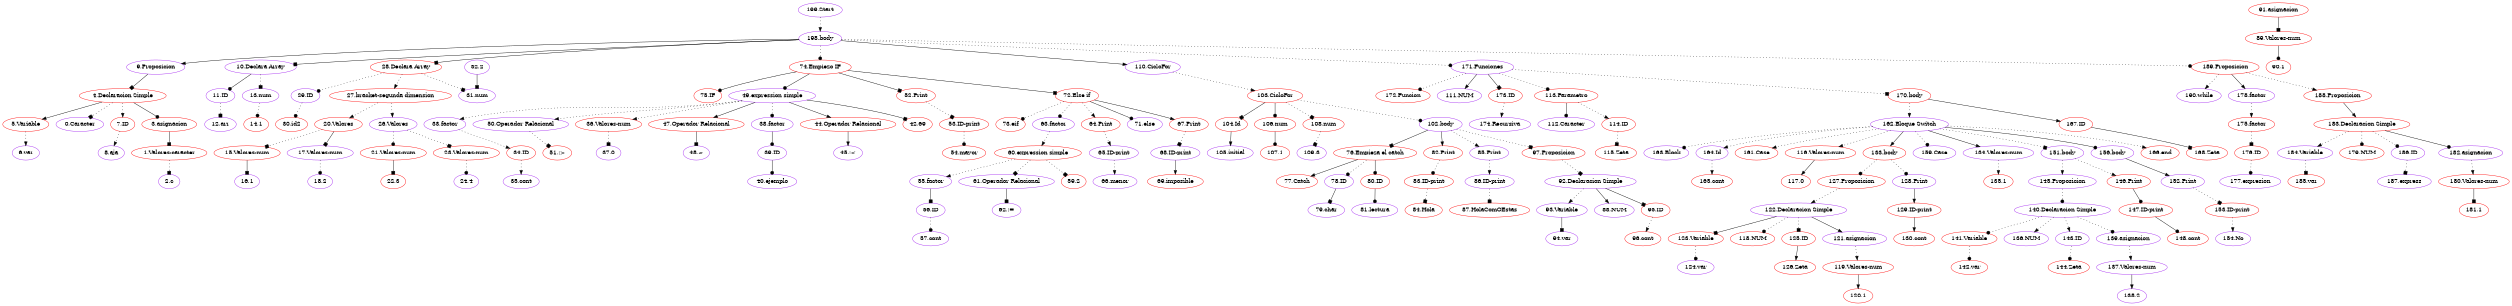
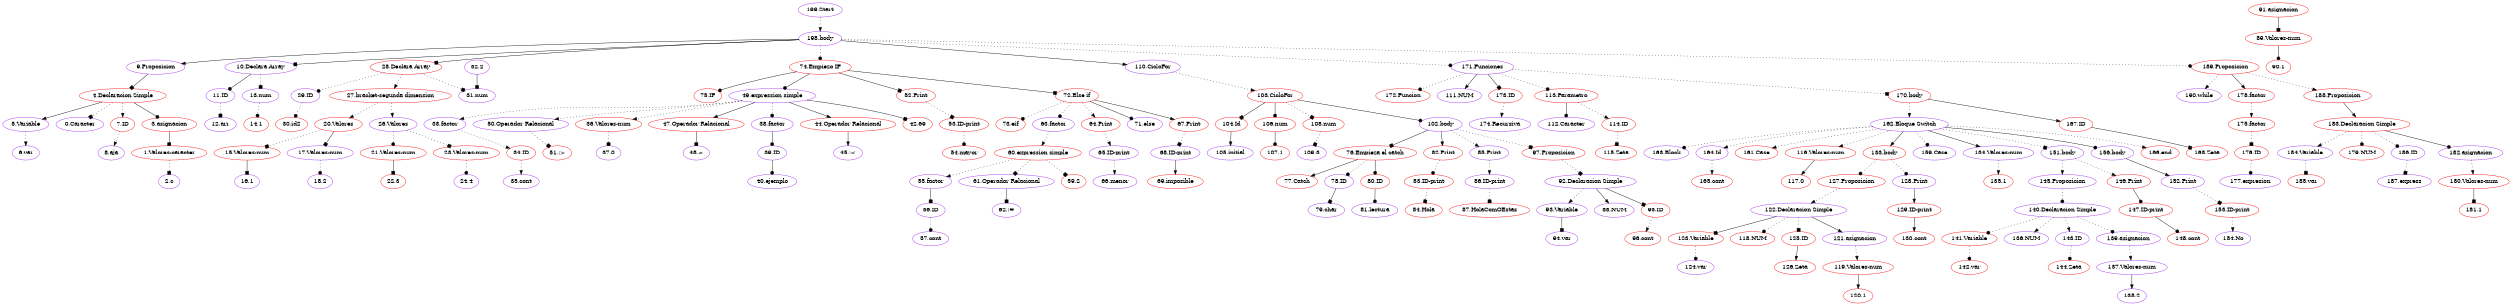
(2251, 96) -> (2251, 96)
(1358, 110) -> (1358, 110)
(26, 124) -> (26, 124)
